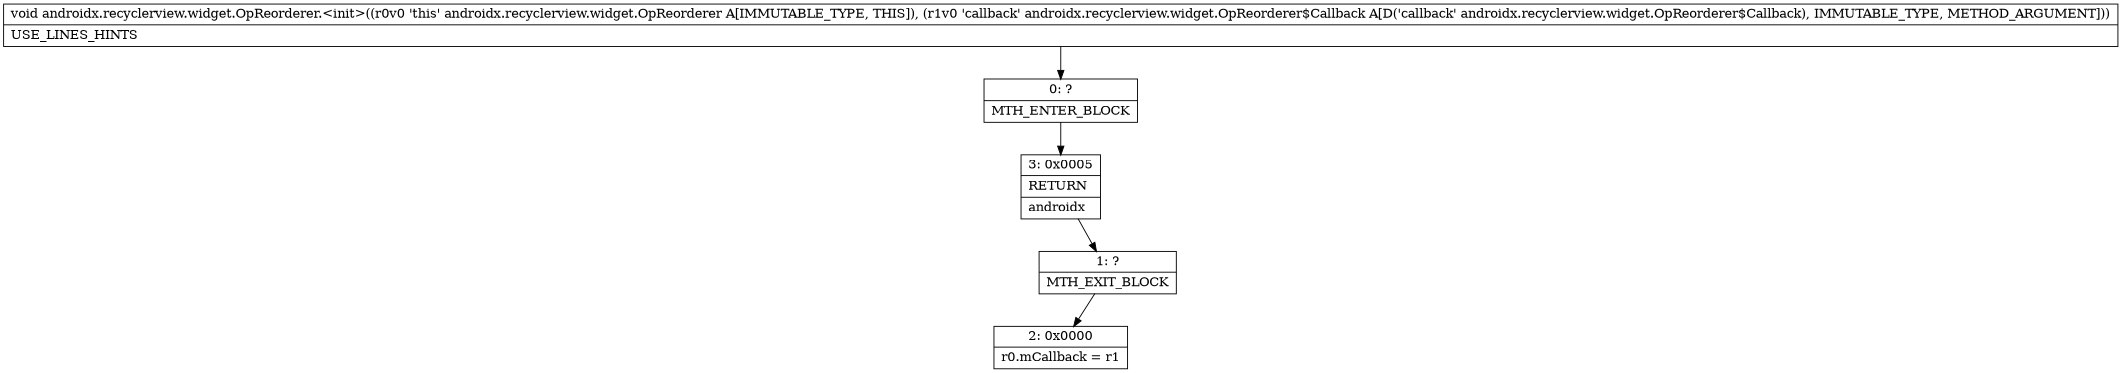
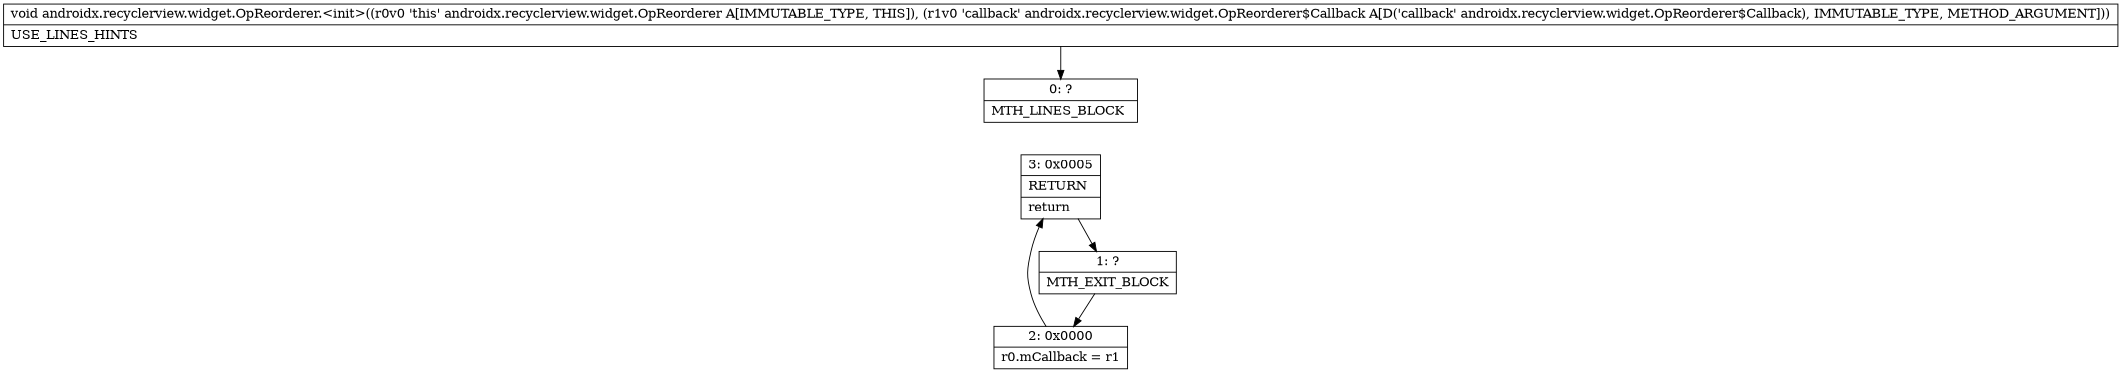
(1061, 111) -> (1058, 111)
(1061, 134) -> (1028, 278)
(1057, 208) -> (1049, 208)
